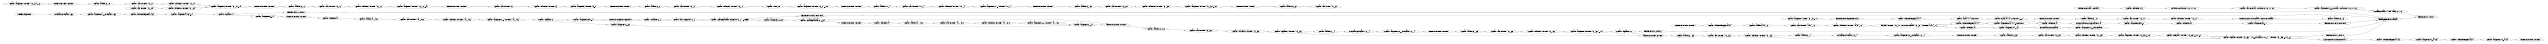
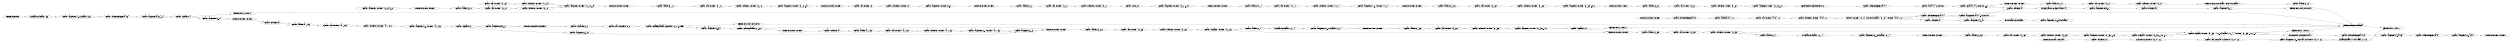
none -> (1724, 6)
